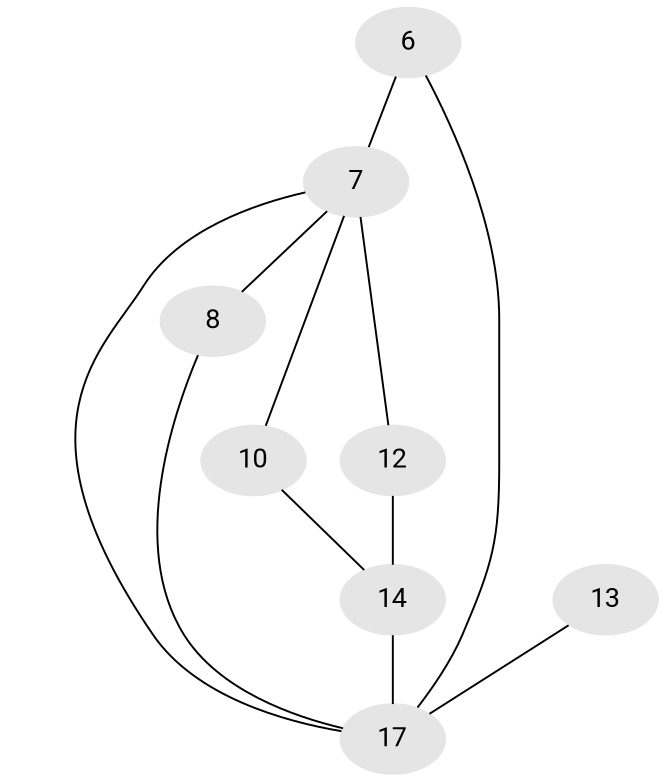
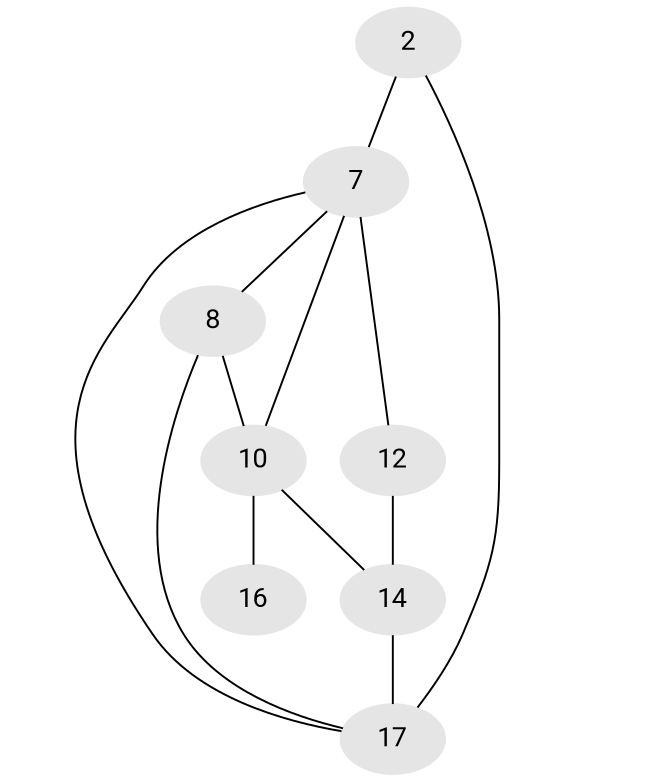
(408, 43) -> (408, 43)
none -> (233, 391)
none -> (254, 600)
(606, 600) -> none
